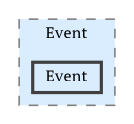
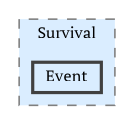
(67, 34) -> (67, 34)
